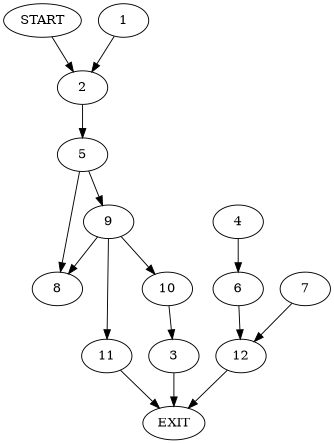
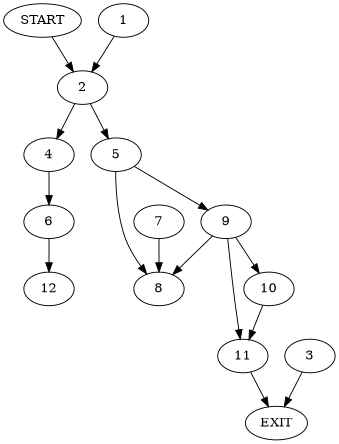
none -> (68, 117)
(170, 318) -> (258, 318)
(276, 319) -> (159, 251)
(211, 386) -> none
